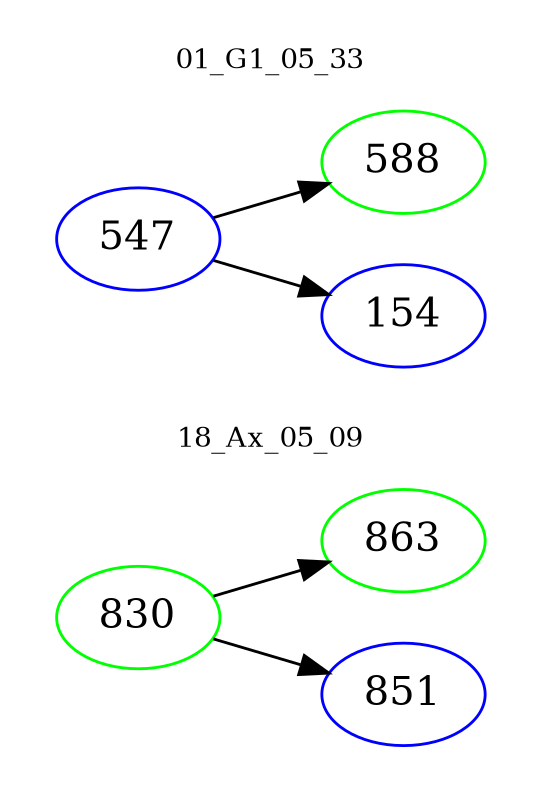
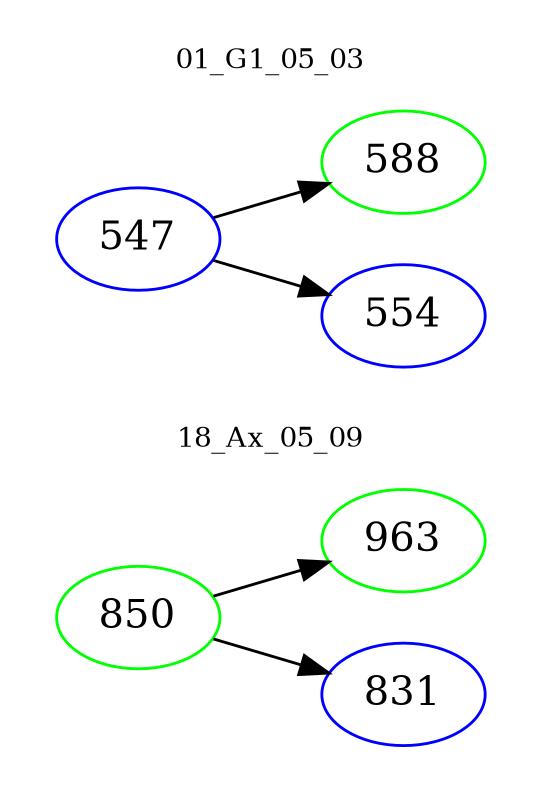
(271, 61) -> (271, 61)
(404, 316) -> (404, 316)
(404, 541) -> (404, 541)
(138, 618) -> (138, 618)
(404, 694) -> (404, 694)
